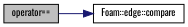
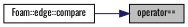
(71, 14) -> (107, 14)
